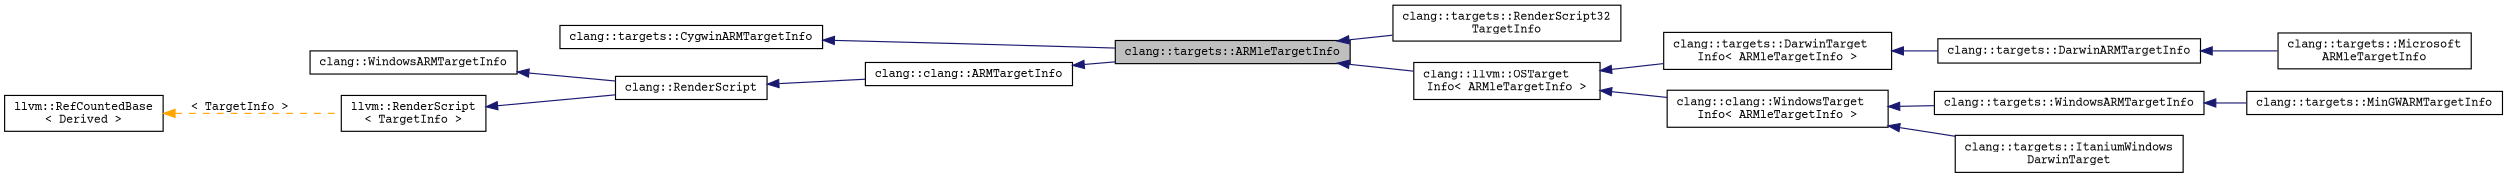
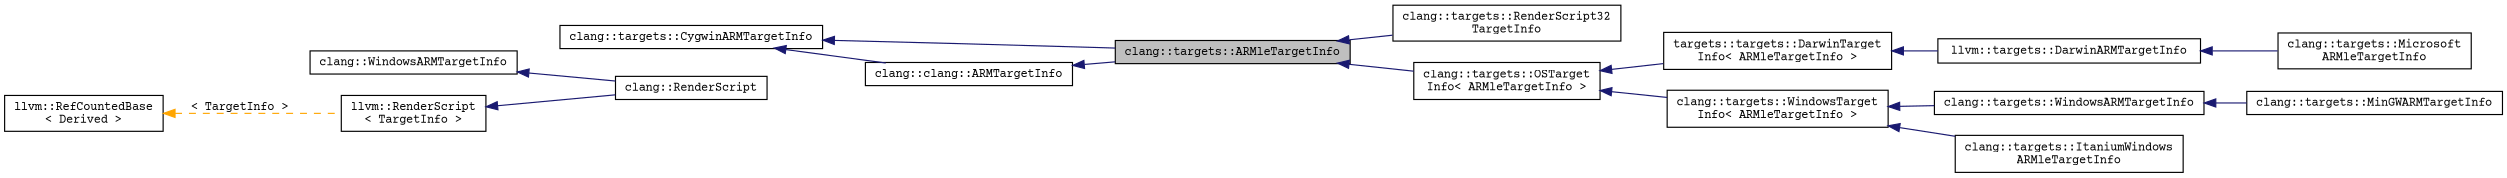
(1778, 51) -> (1778, 51)
(2069, 51) -> (2069, 51)
(822, 81) -> (836, 56)
(1507, 81) -> (1507, 81)
(1778, 109) -> (1778, 109)
(2069, 154) -> (2069, 154)
